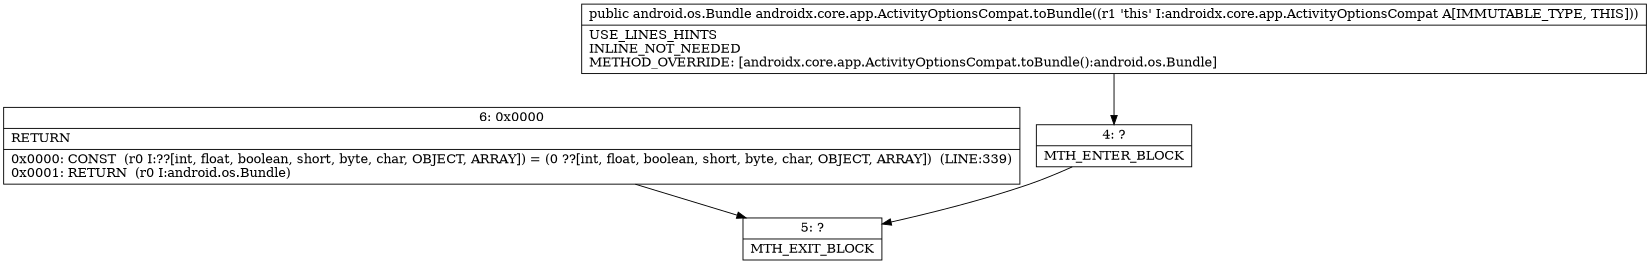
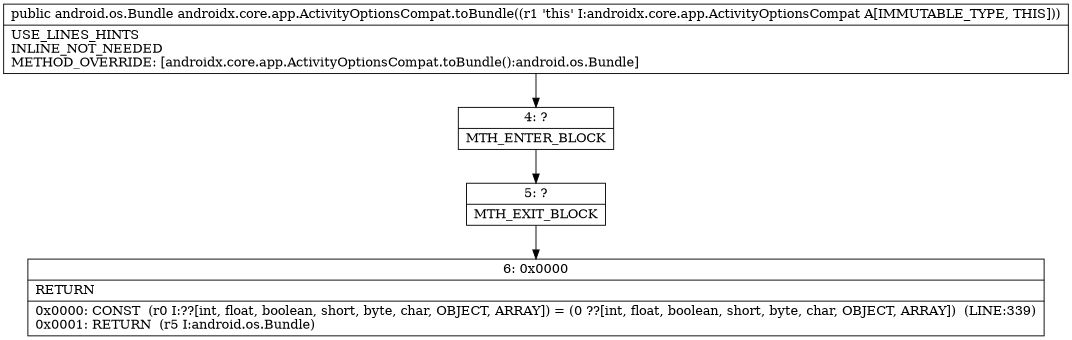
(153, 173) -> (177, 325)
(686, 200) -> (536, 238)
